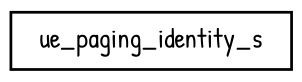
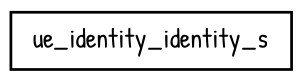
(151, 41) -> (151, 41)
